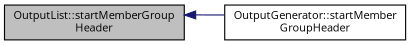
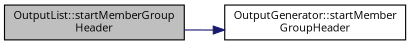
(210, 15) -> (199, 30)
